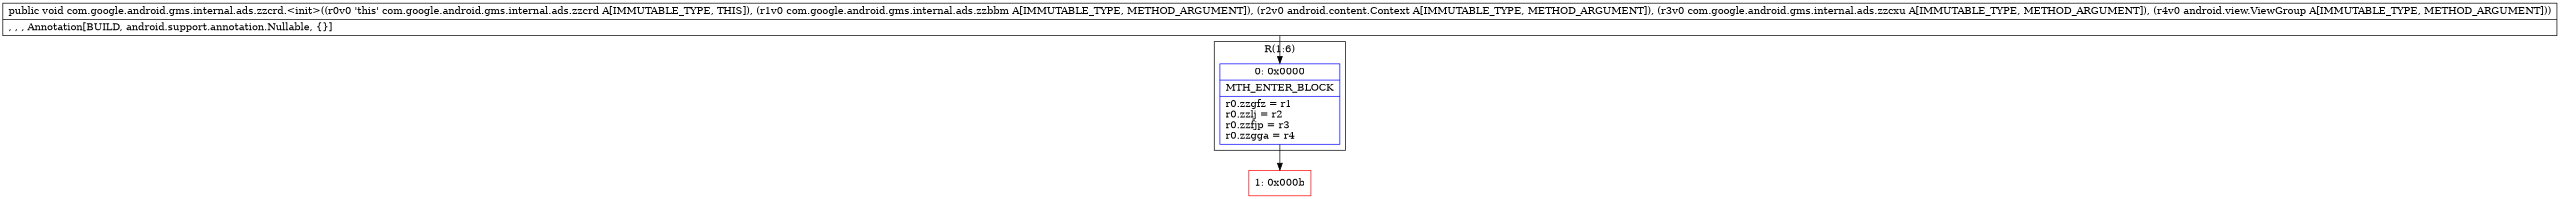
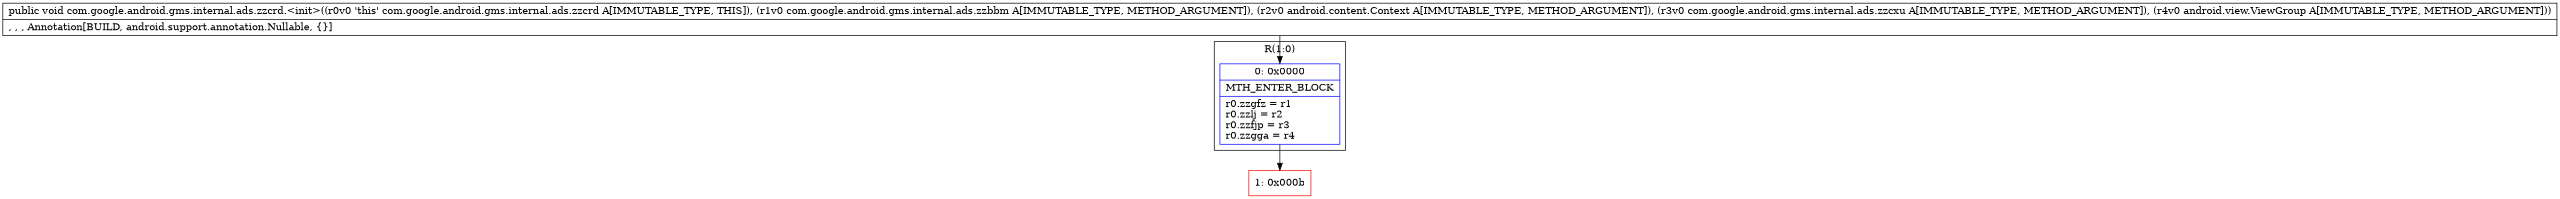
(1280, 50) -> (1280, 50)
